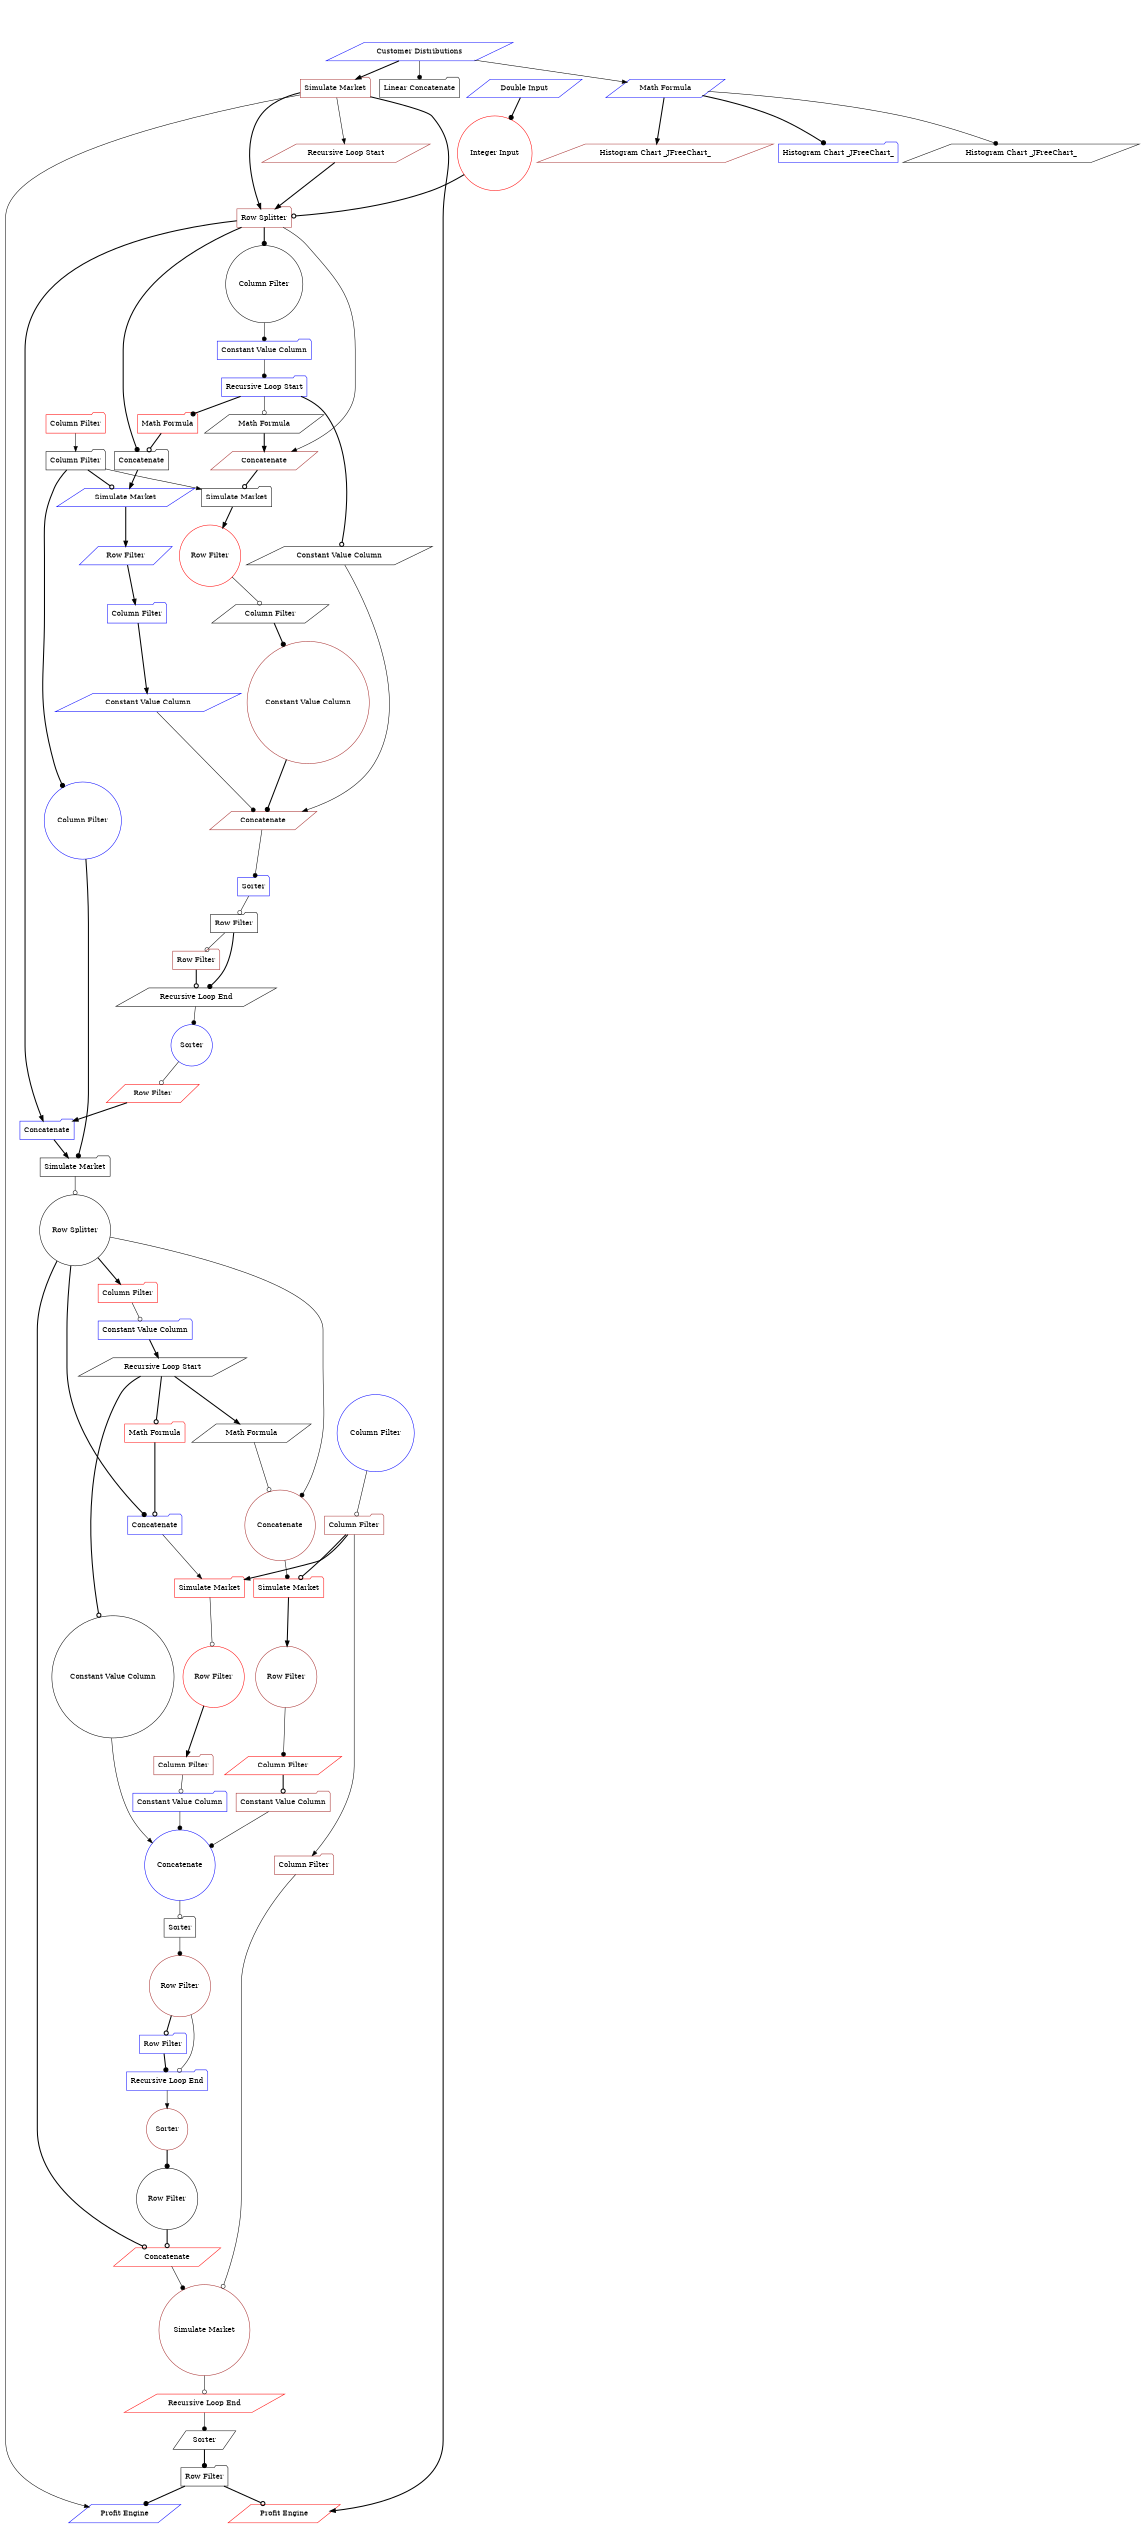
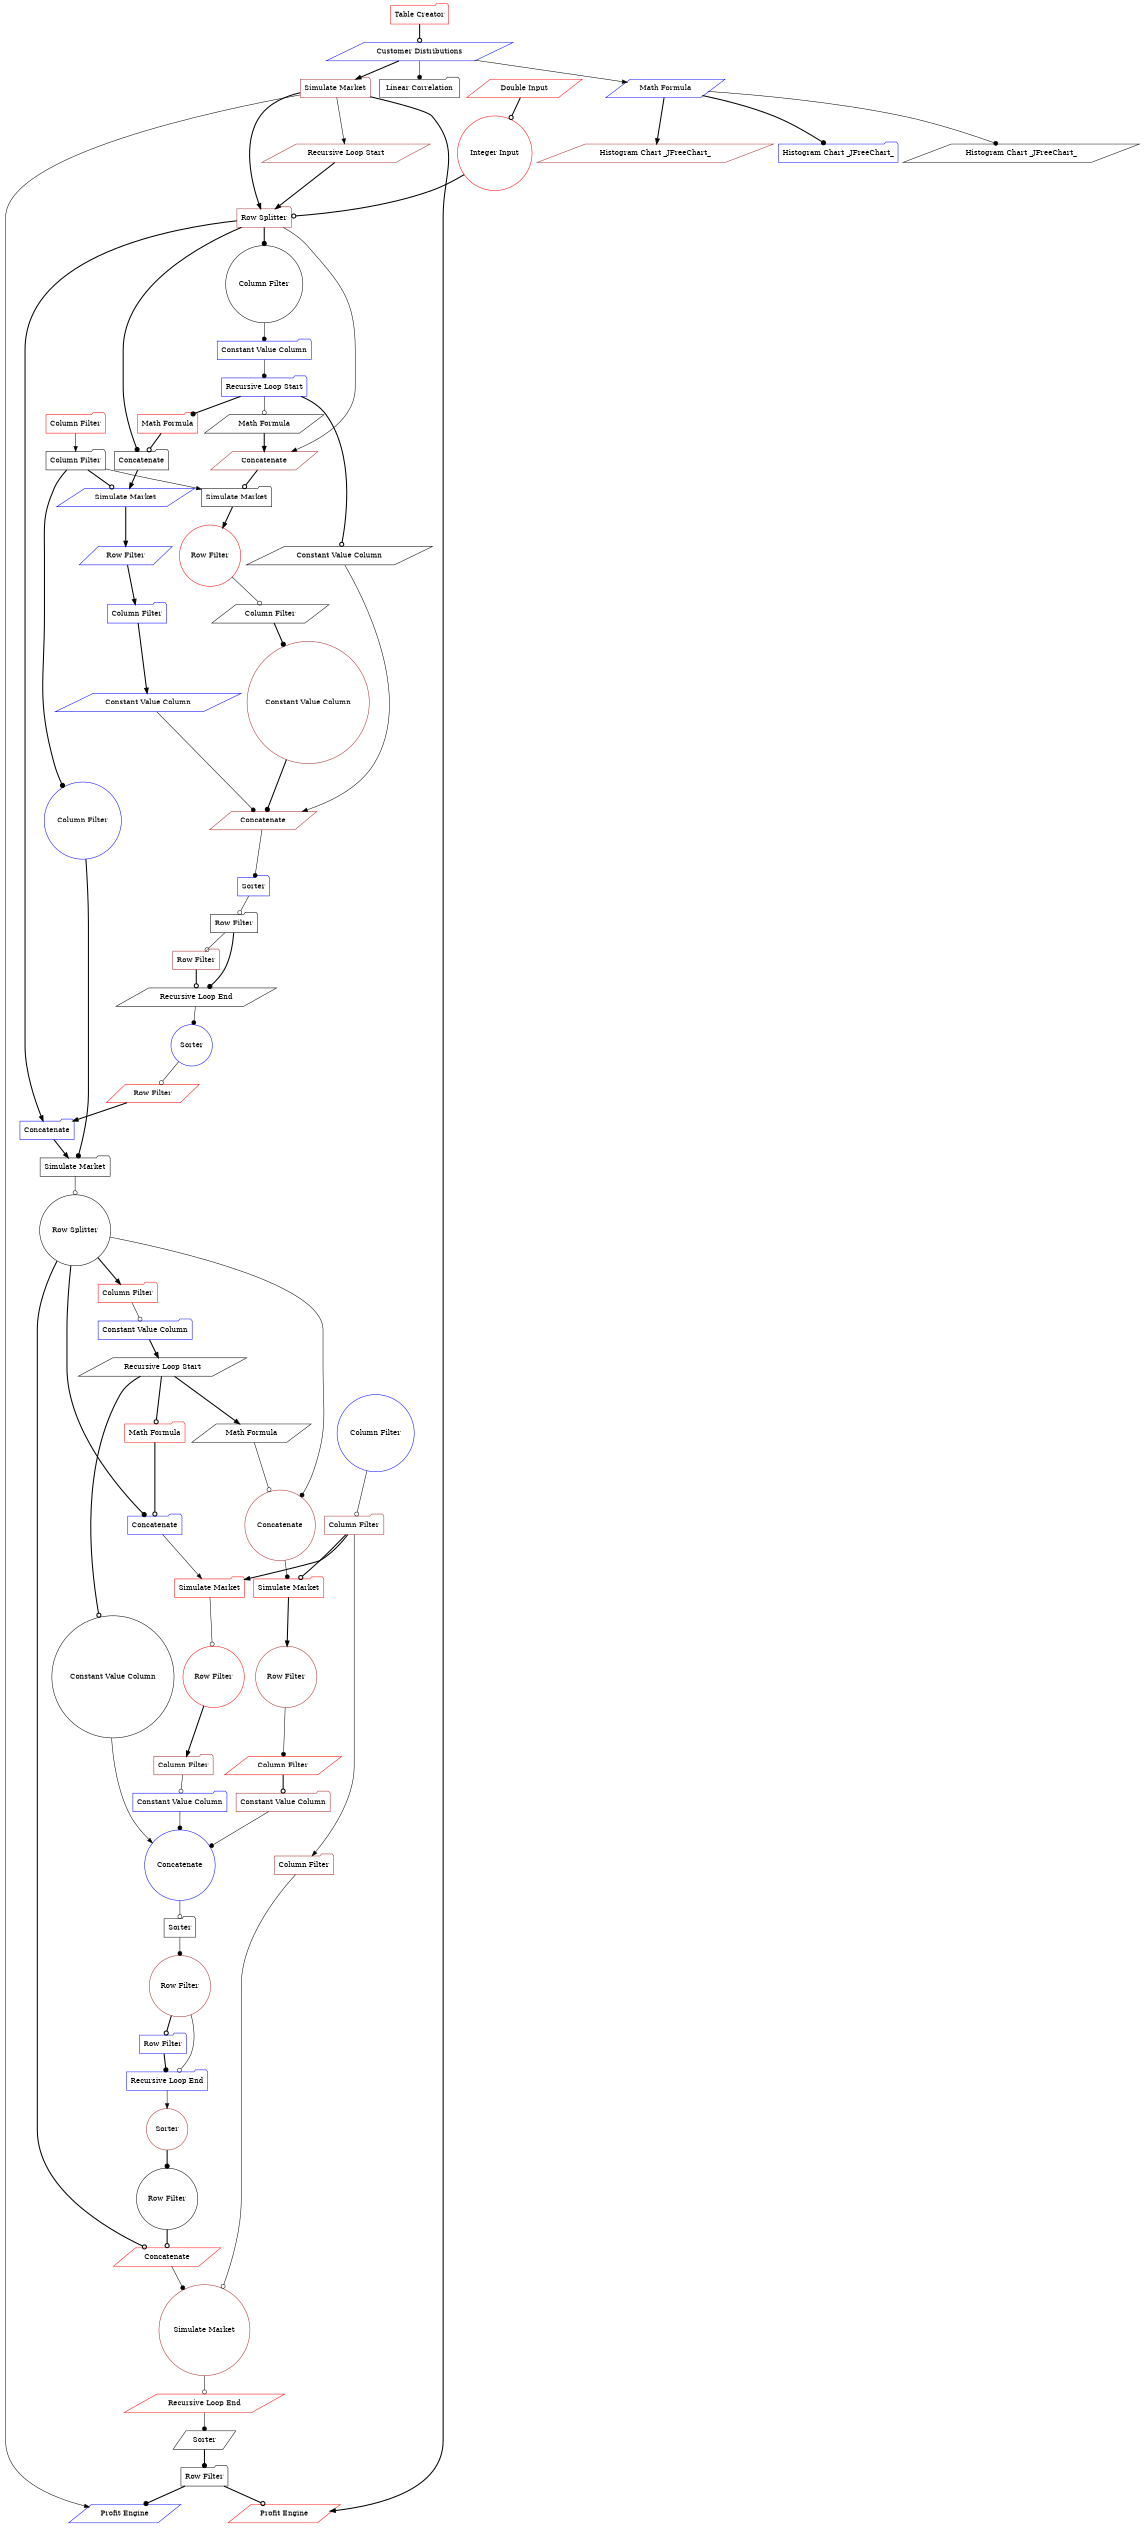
none -> (420, 15)
(420, 88) -> (420, 88)
(524, 88) -> (524, 88)
(516, 107) -> (516, 107)
